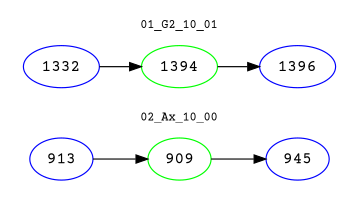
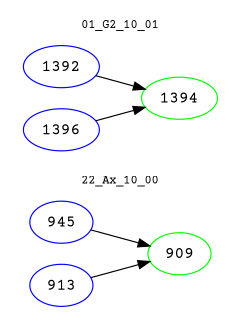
(61, 67) -> (61, 67)
(233, 67) -> (115, 116)
(179, 118) -> (120, 181)
(232, 159) -> (115, 236)
